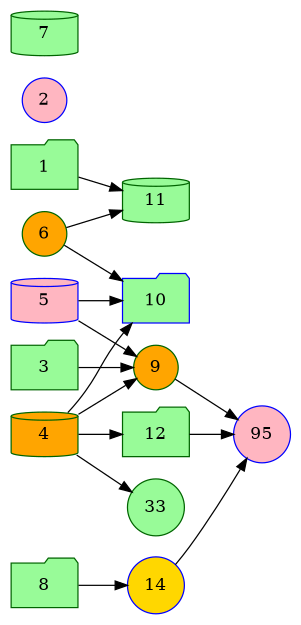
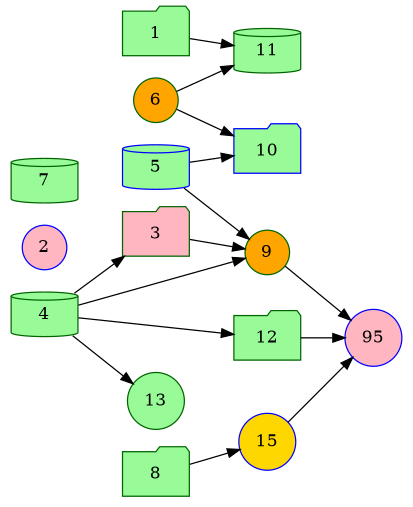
(45, 301) -> (156, 167)
(45, 368) -> (156, 234)
(96, 376) -> (94, 279)
(45, 434) -> (45, 314)
(156, 507) -> (156, 401)
(156, 585) -> (267, 442)
